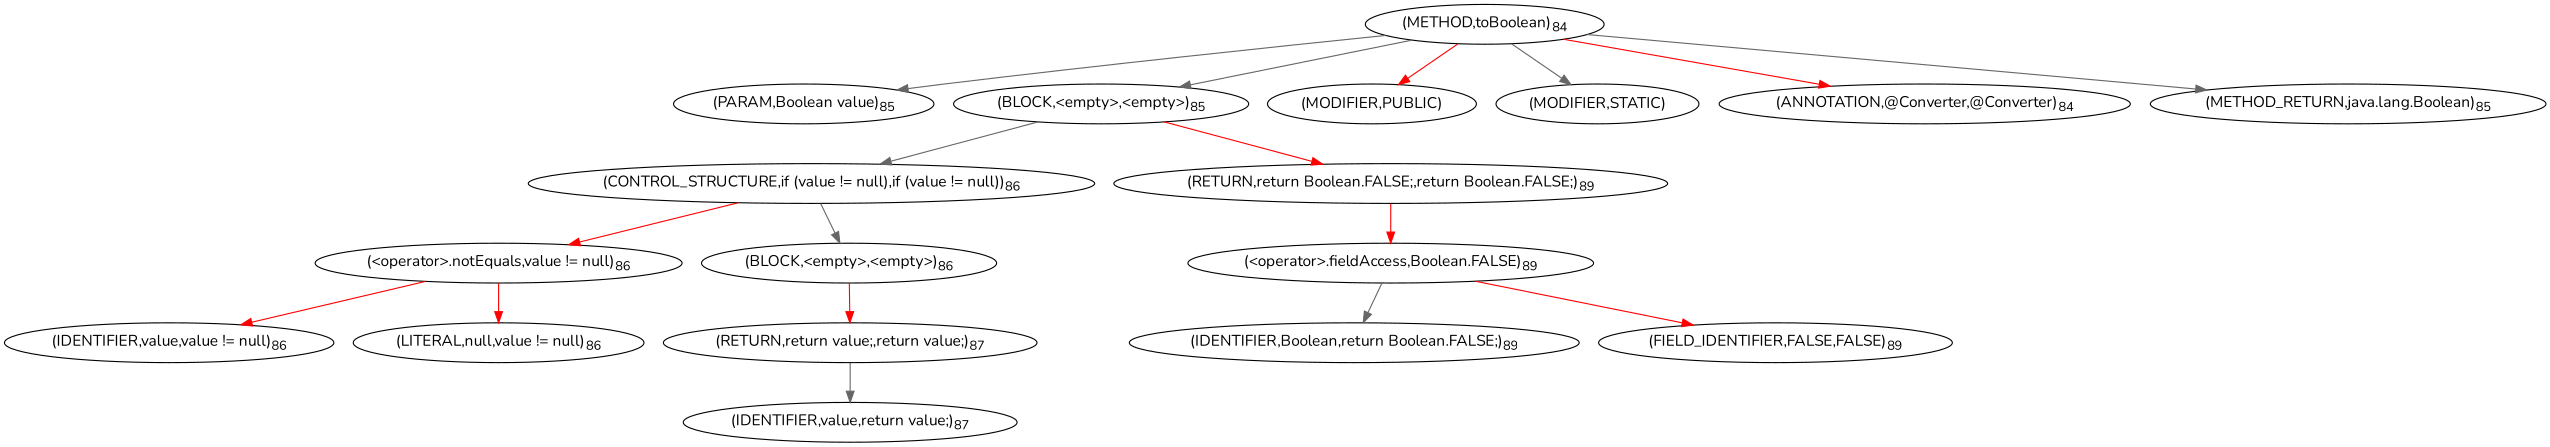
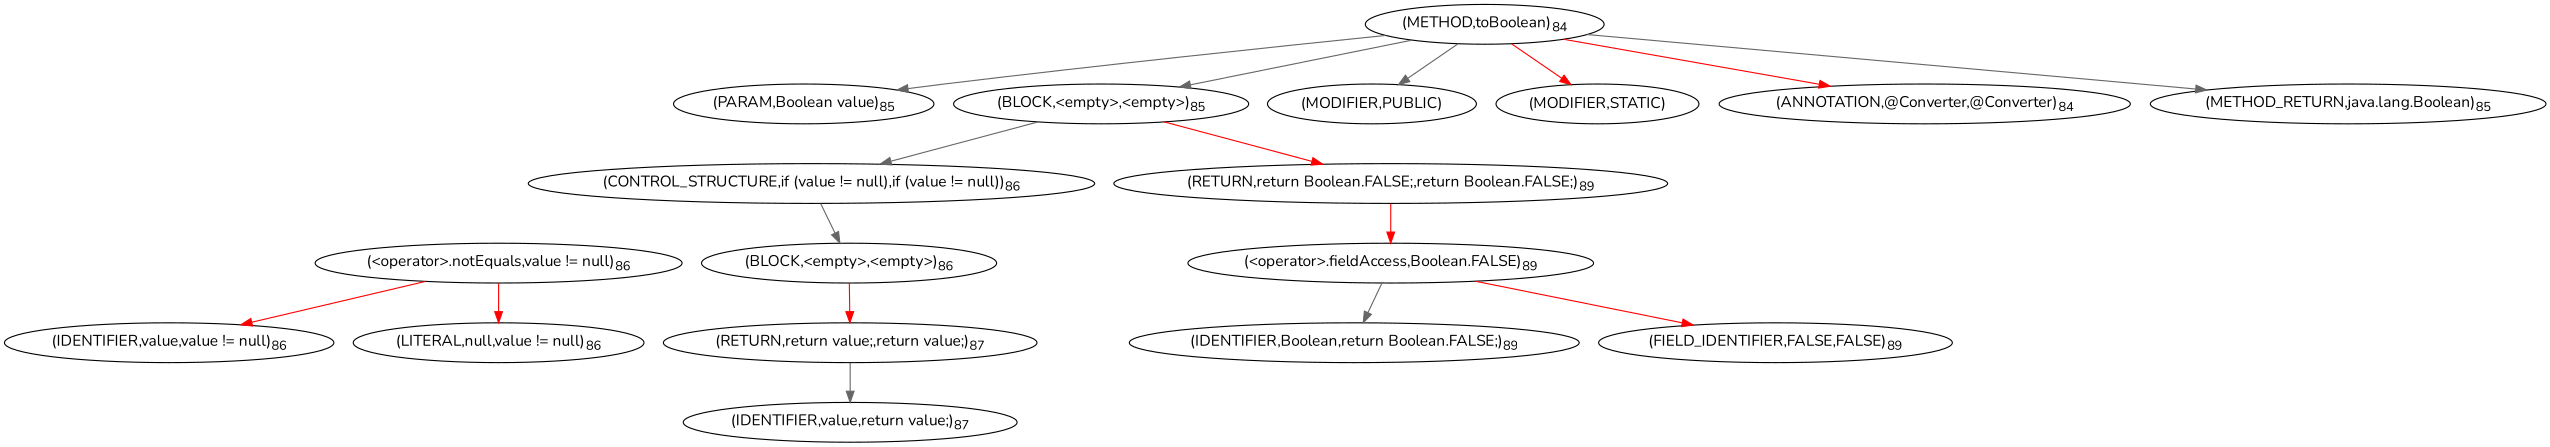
(1433, 61) -> (1433, 61)
(1537, 61) -> (1537, 61)
(659, 222) -> none
